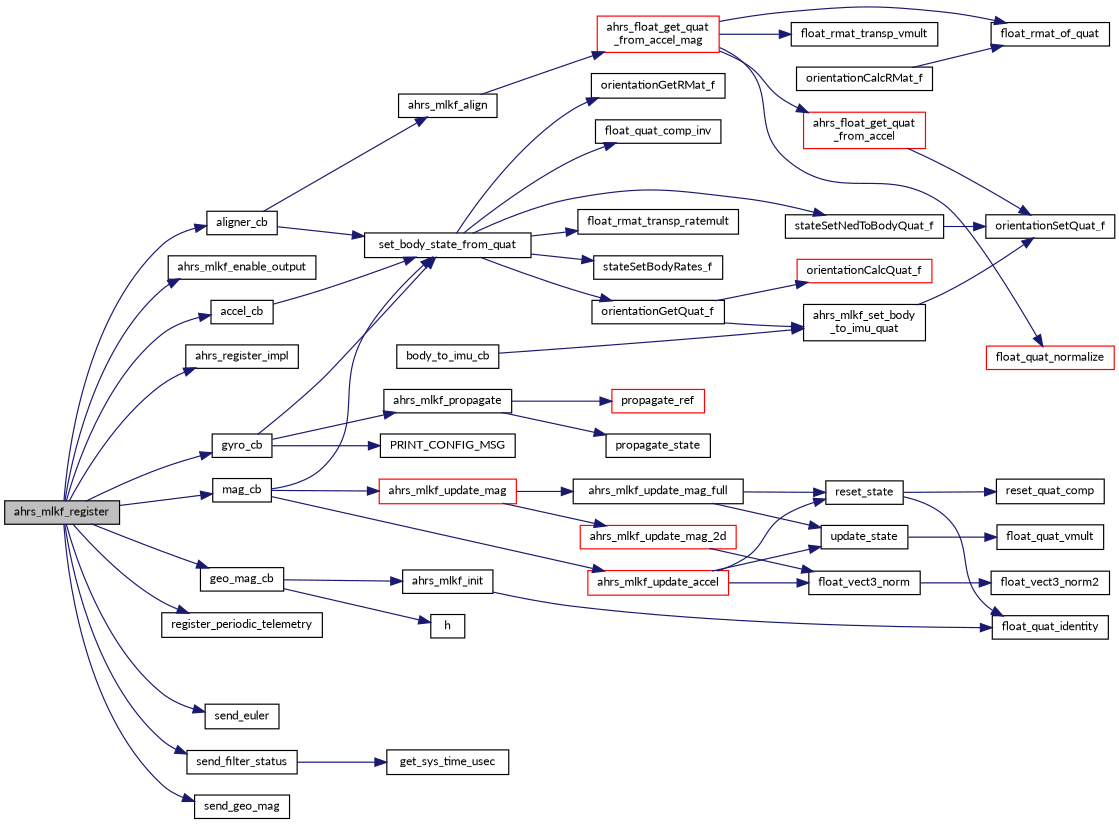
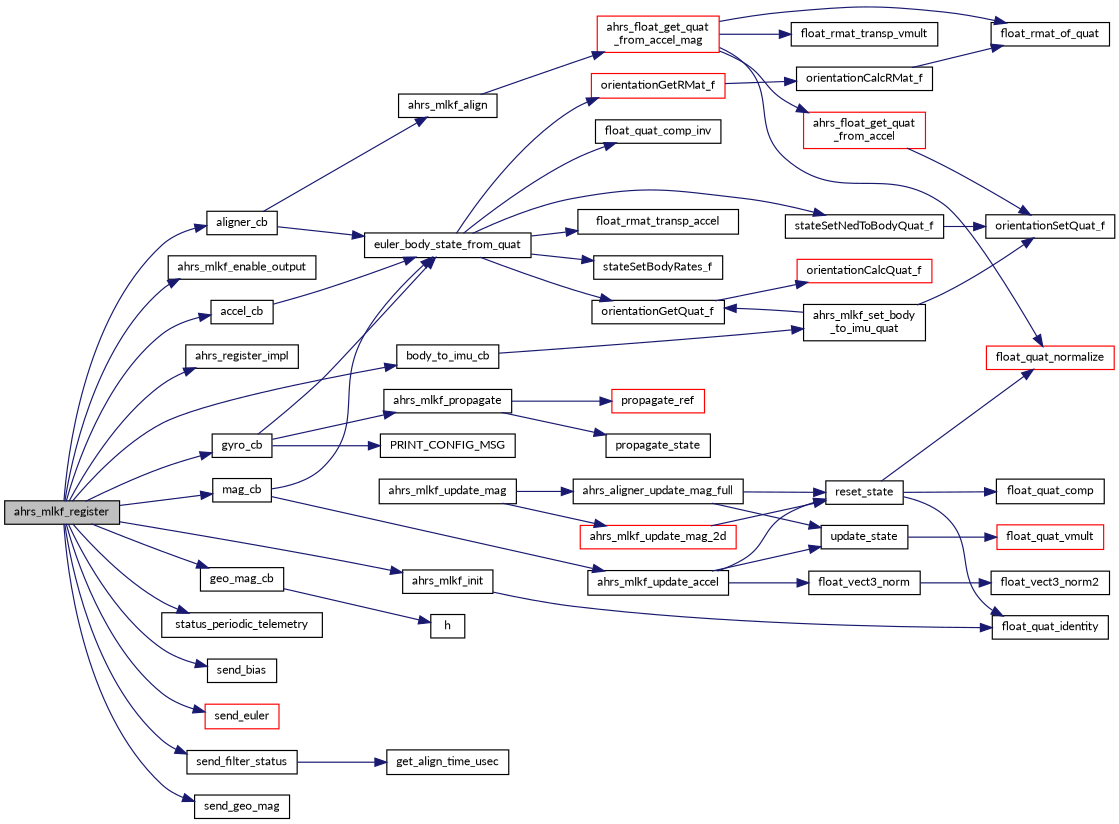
none -> (749, 83)
(658, 86) -> (658, 86)
(658, 222) -> (658, 222)
(448, 245) -> (448, 245)
(758, 325) -> (770, 310)
none -> (214, 405)
none -> (952, 429)
(319, 491) -> none
(448, 491) -> (448, 491)
(658, 491) -> (658, 491)
(1050, 491) -> (1050, 491)
(1050, 537) -> (1050, 537)
(737, 555) -> (744, 519)
(337, 580) -> (256, 545)
(658, 583) -> (658, 583)
(242, 625) -> (242, 625)
none -> (242, 671)
(242, 716) -> (242, 716)
(448, 762) -> (448, 762)
